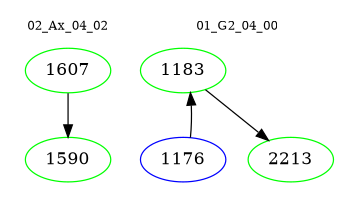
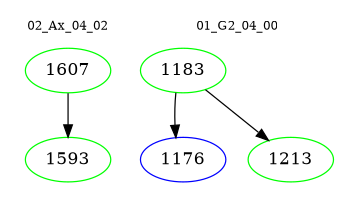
(191, 122) -> (175, 109)
(68, 160) -> (68, 160)
(291, 160) -> (291, 160)
